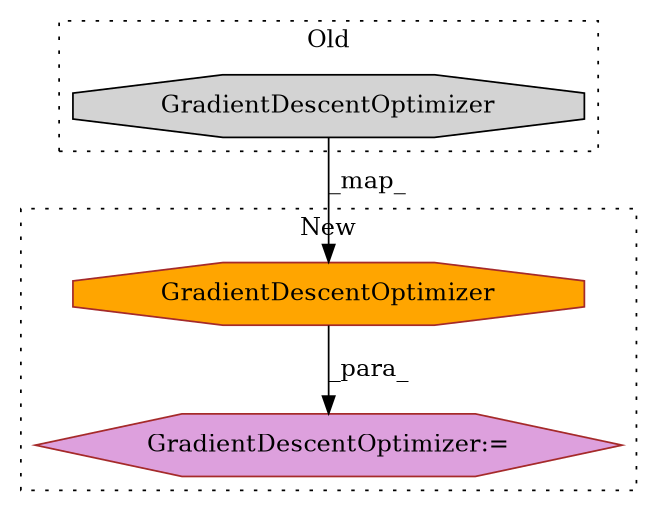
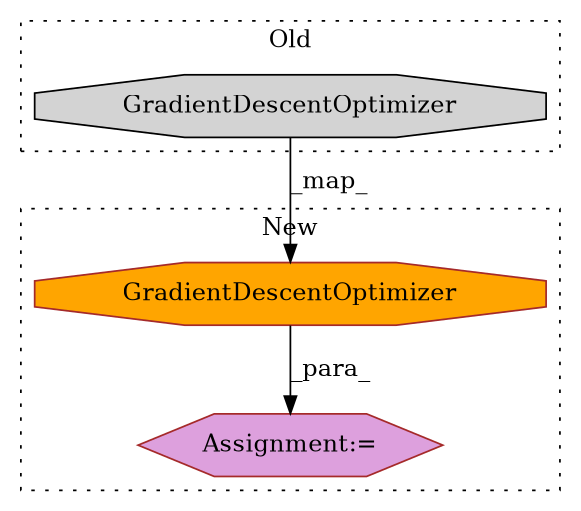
(329, 445) -> (290, 445)
